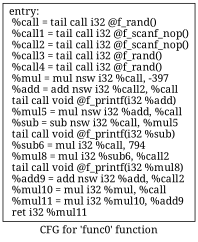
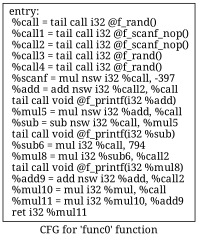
(89, 79) -> (92, 79)
